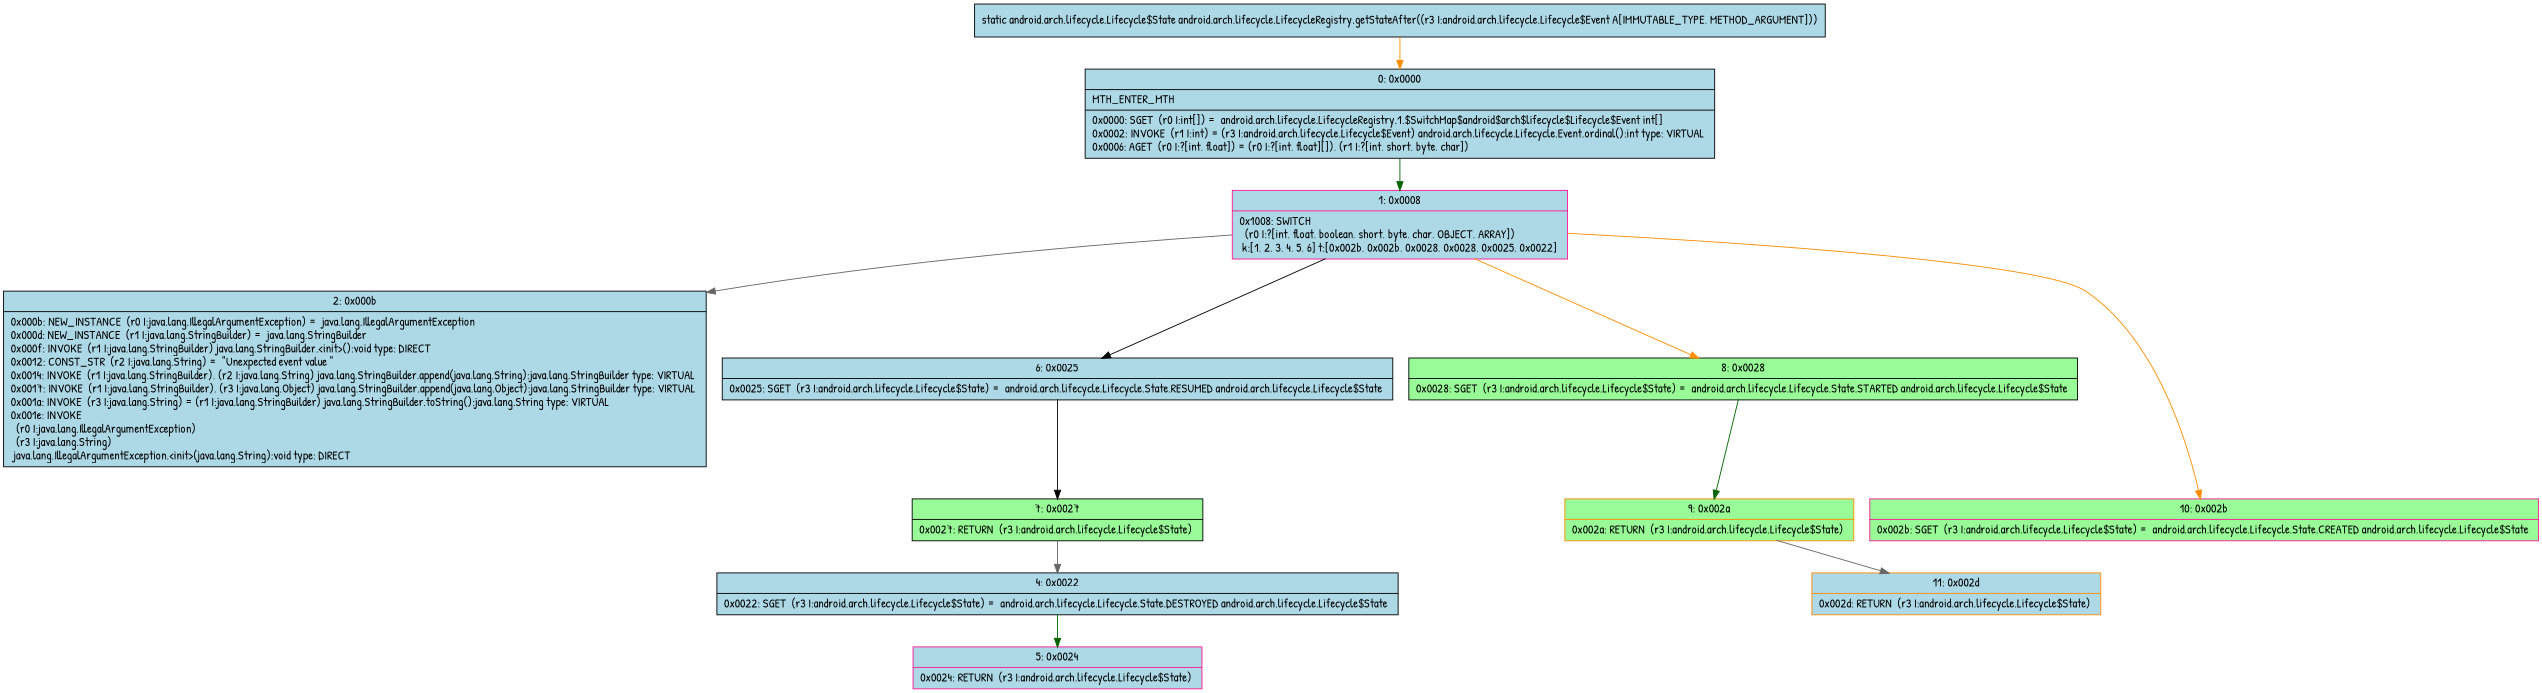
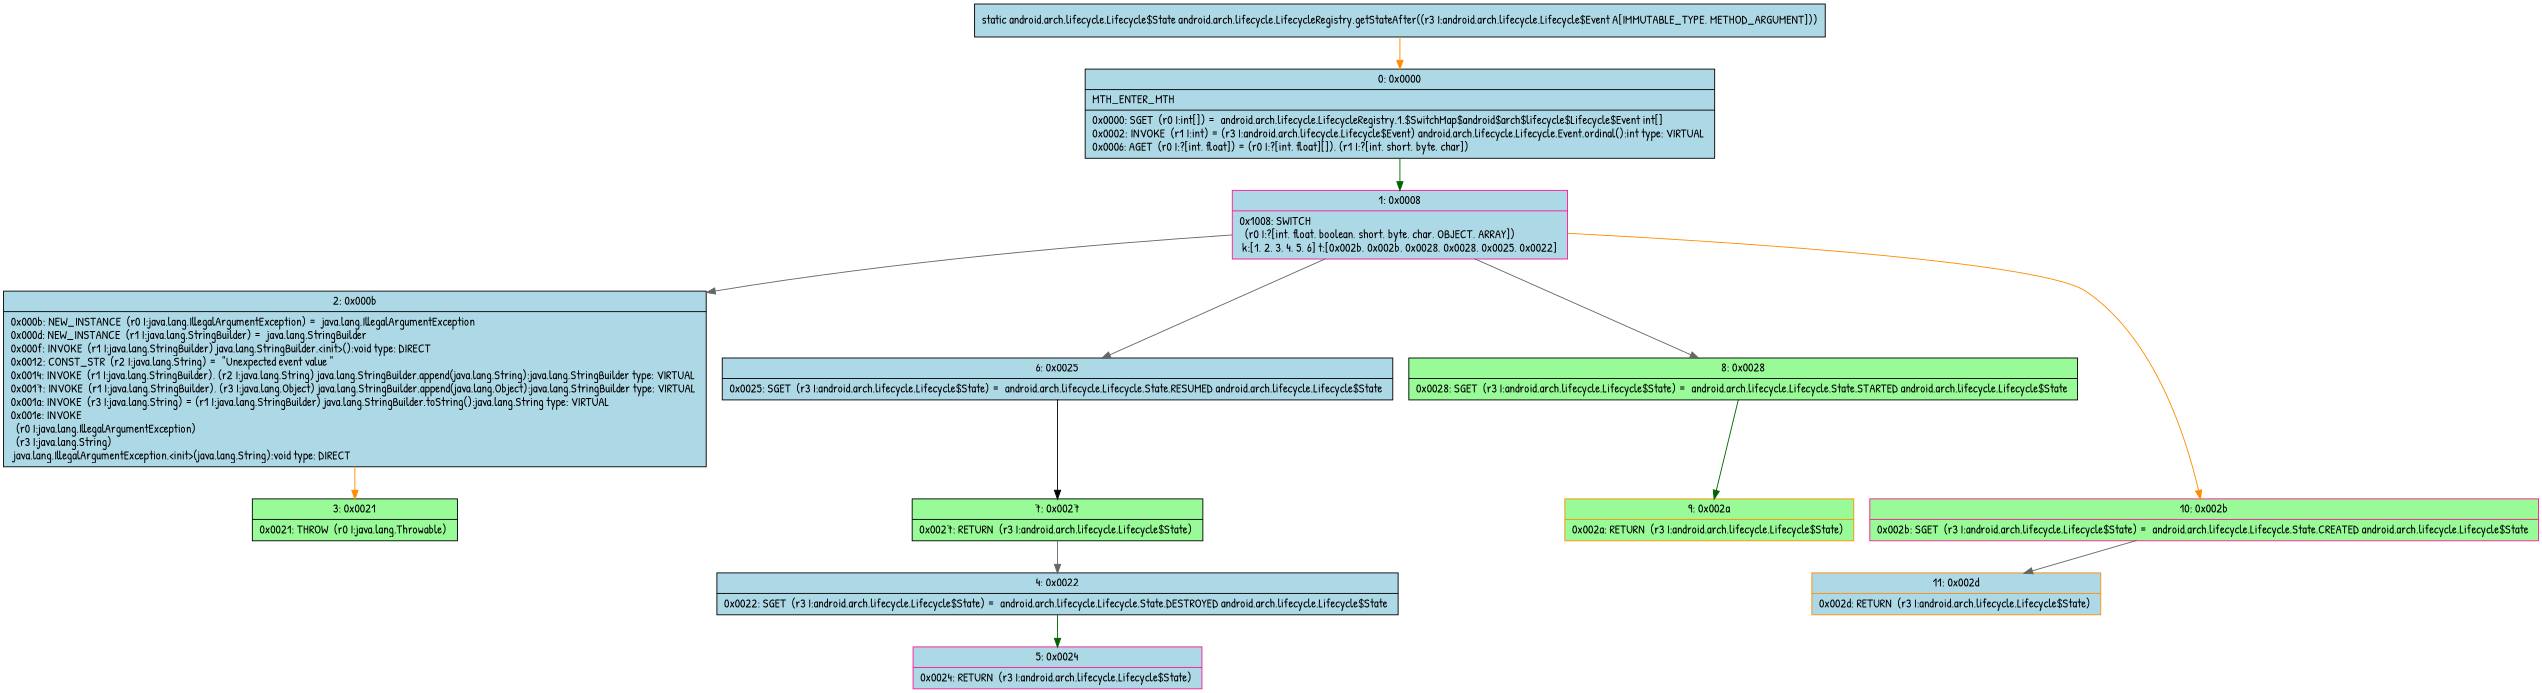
(1218, 307) -> (1218, 307)
(1583, 307) -> (1583, 307)
none -> (355, 520)
(1828, 556) -> (2085, 556)
